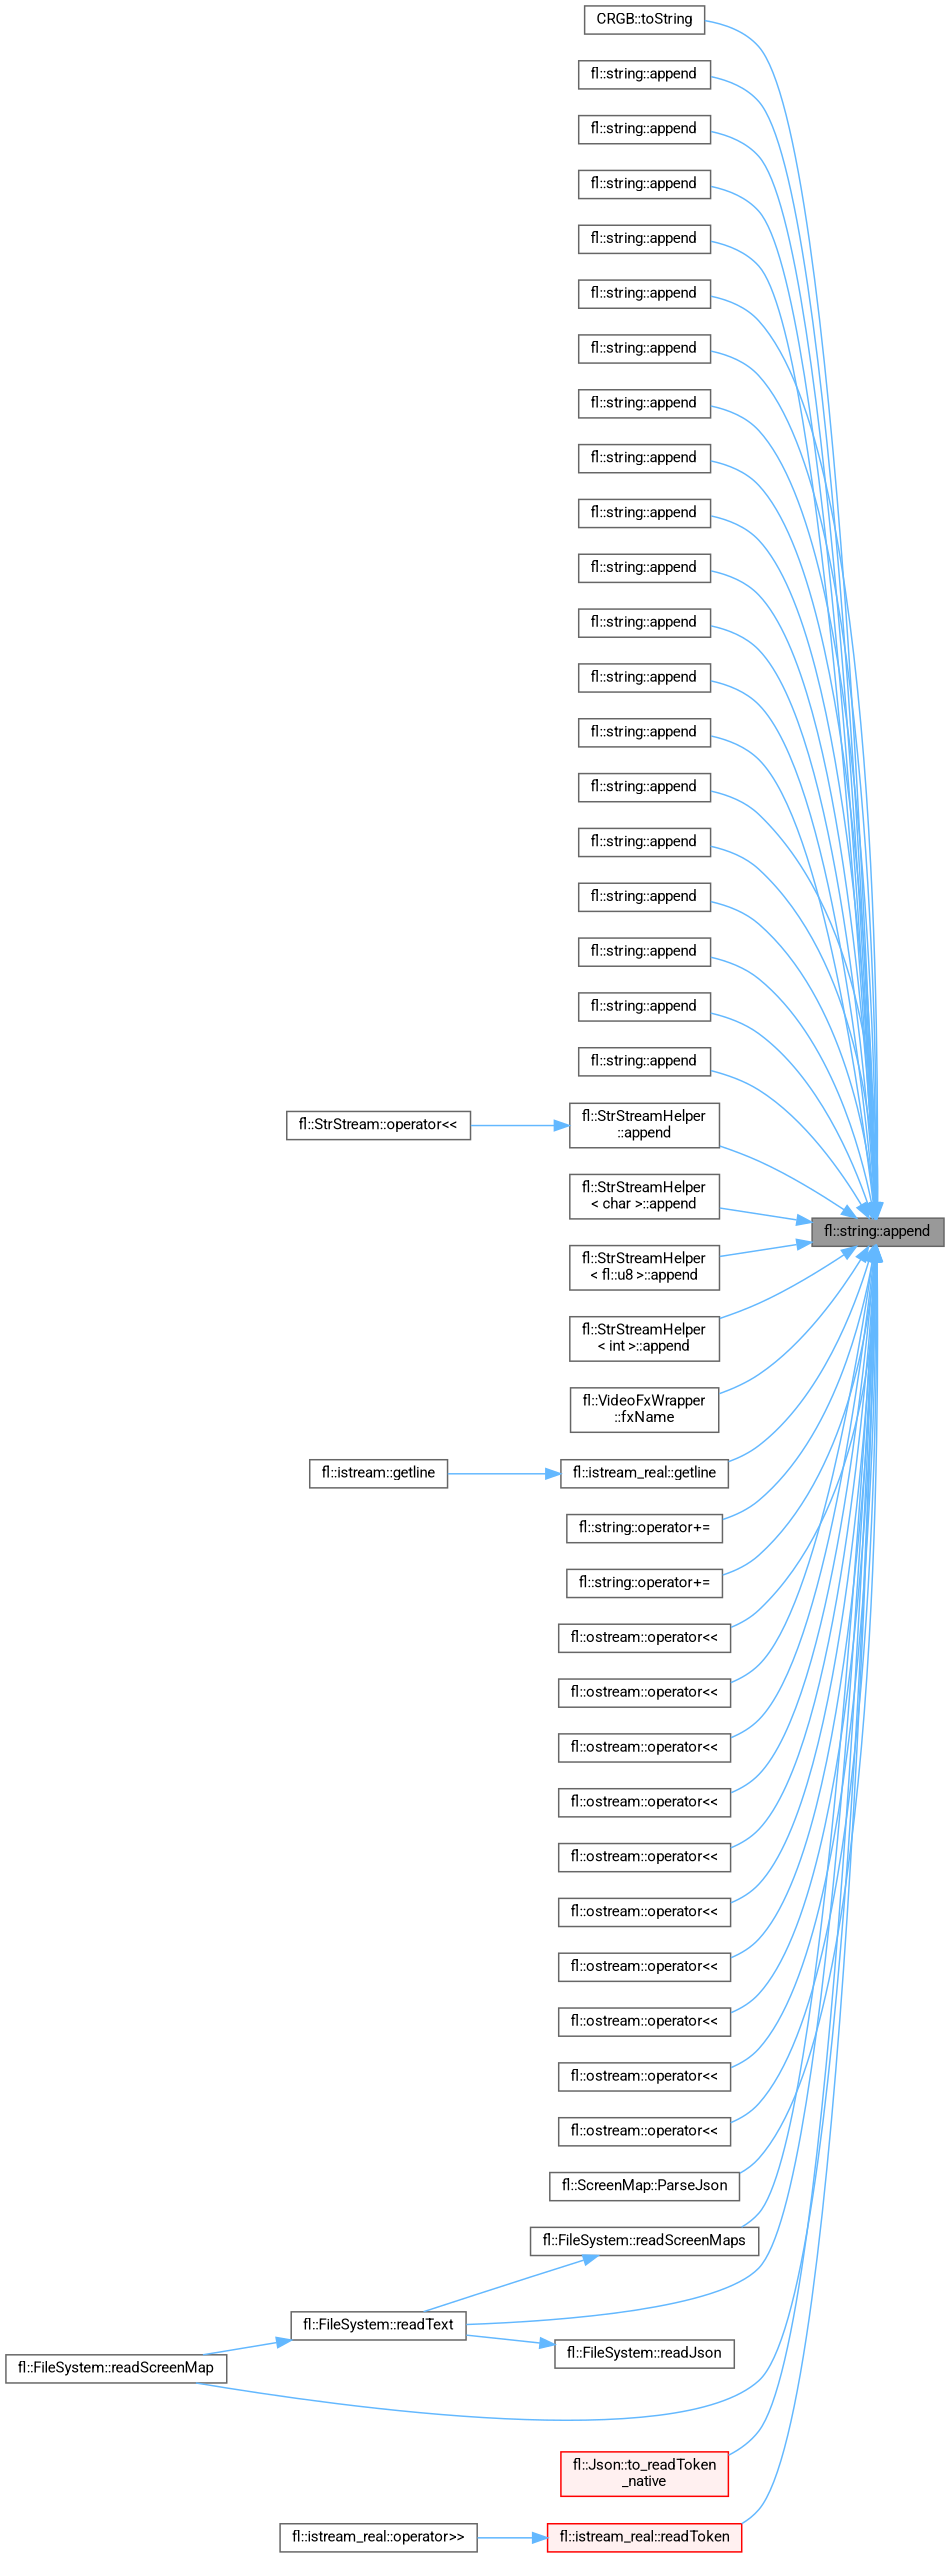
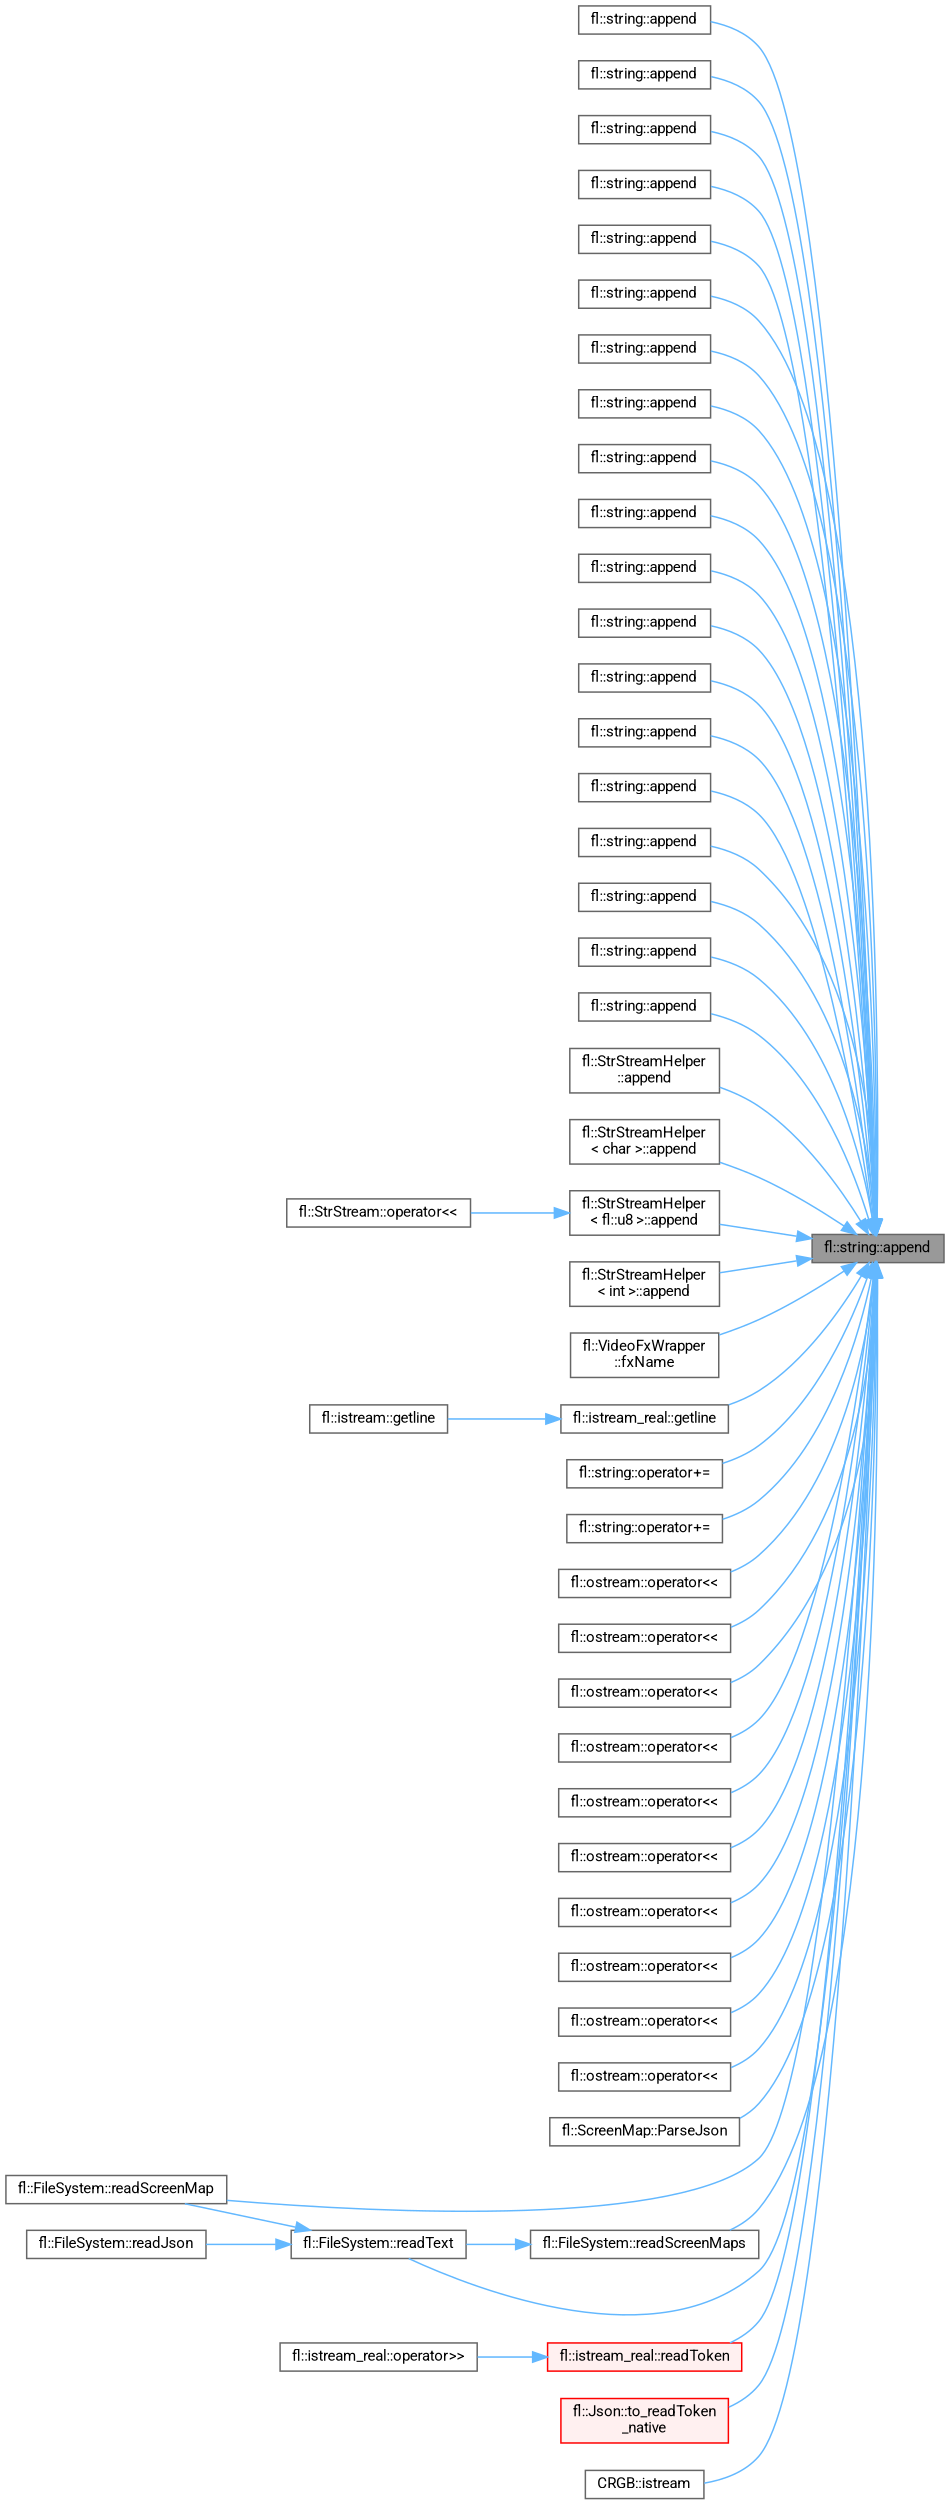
(645, 20) -> (645, 2484)
(513, 1126) -> (513, 1213)
(503, 2339) -> (241, 2244)
